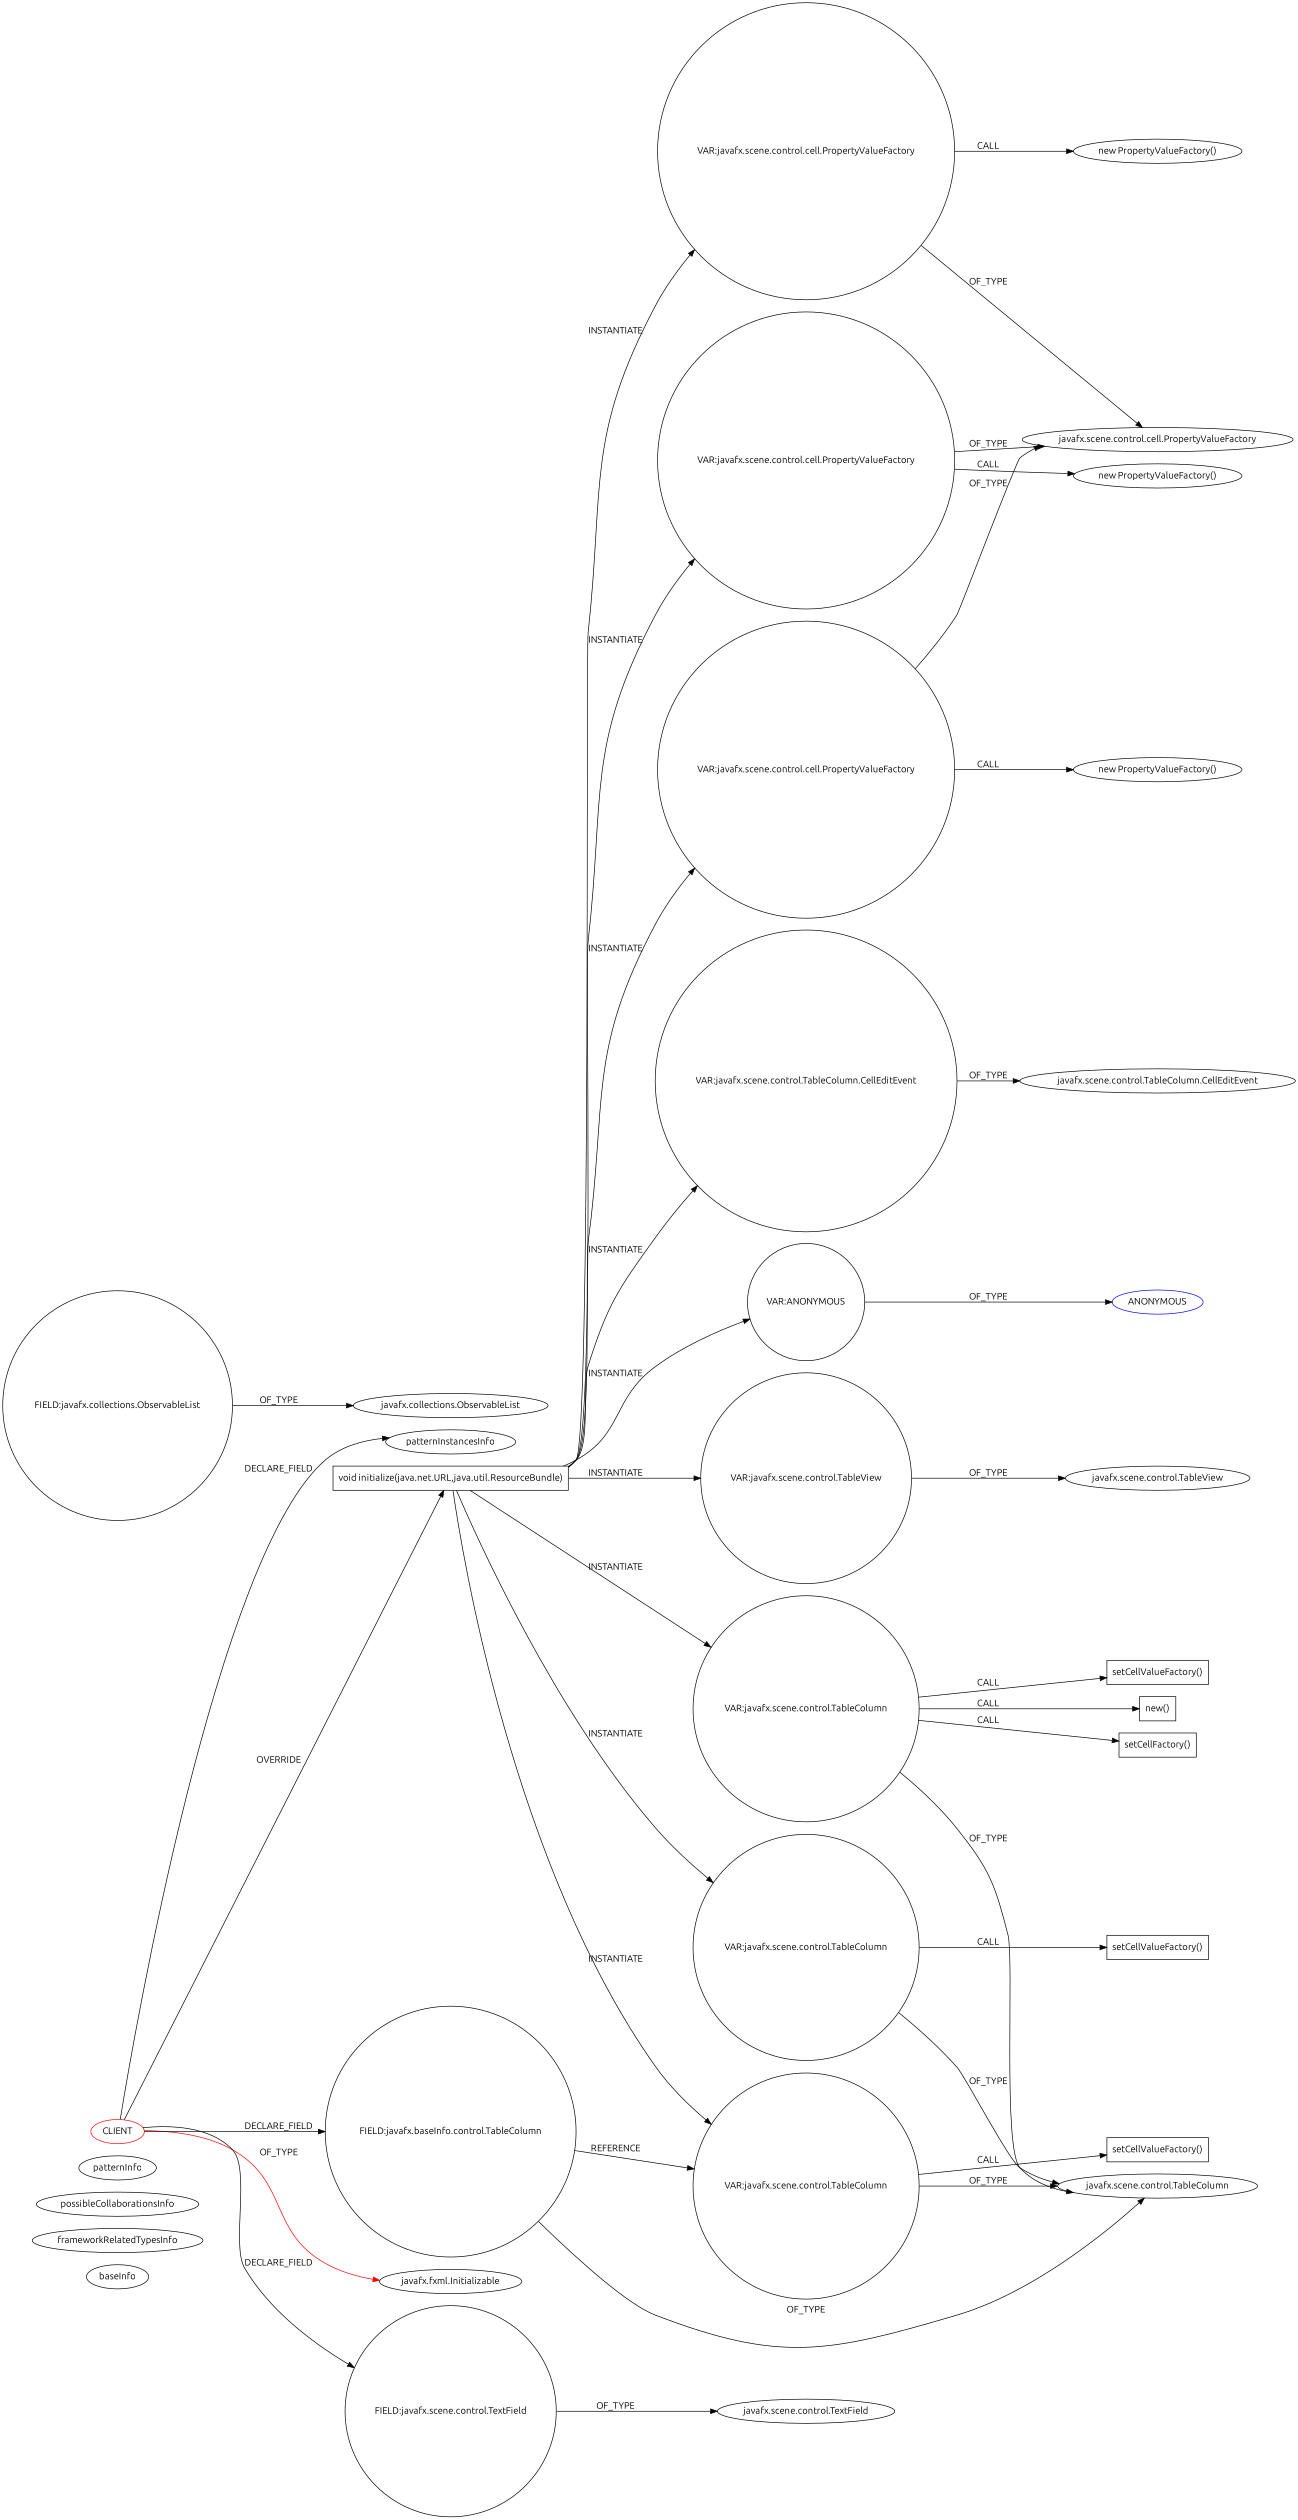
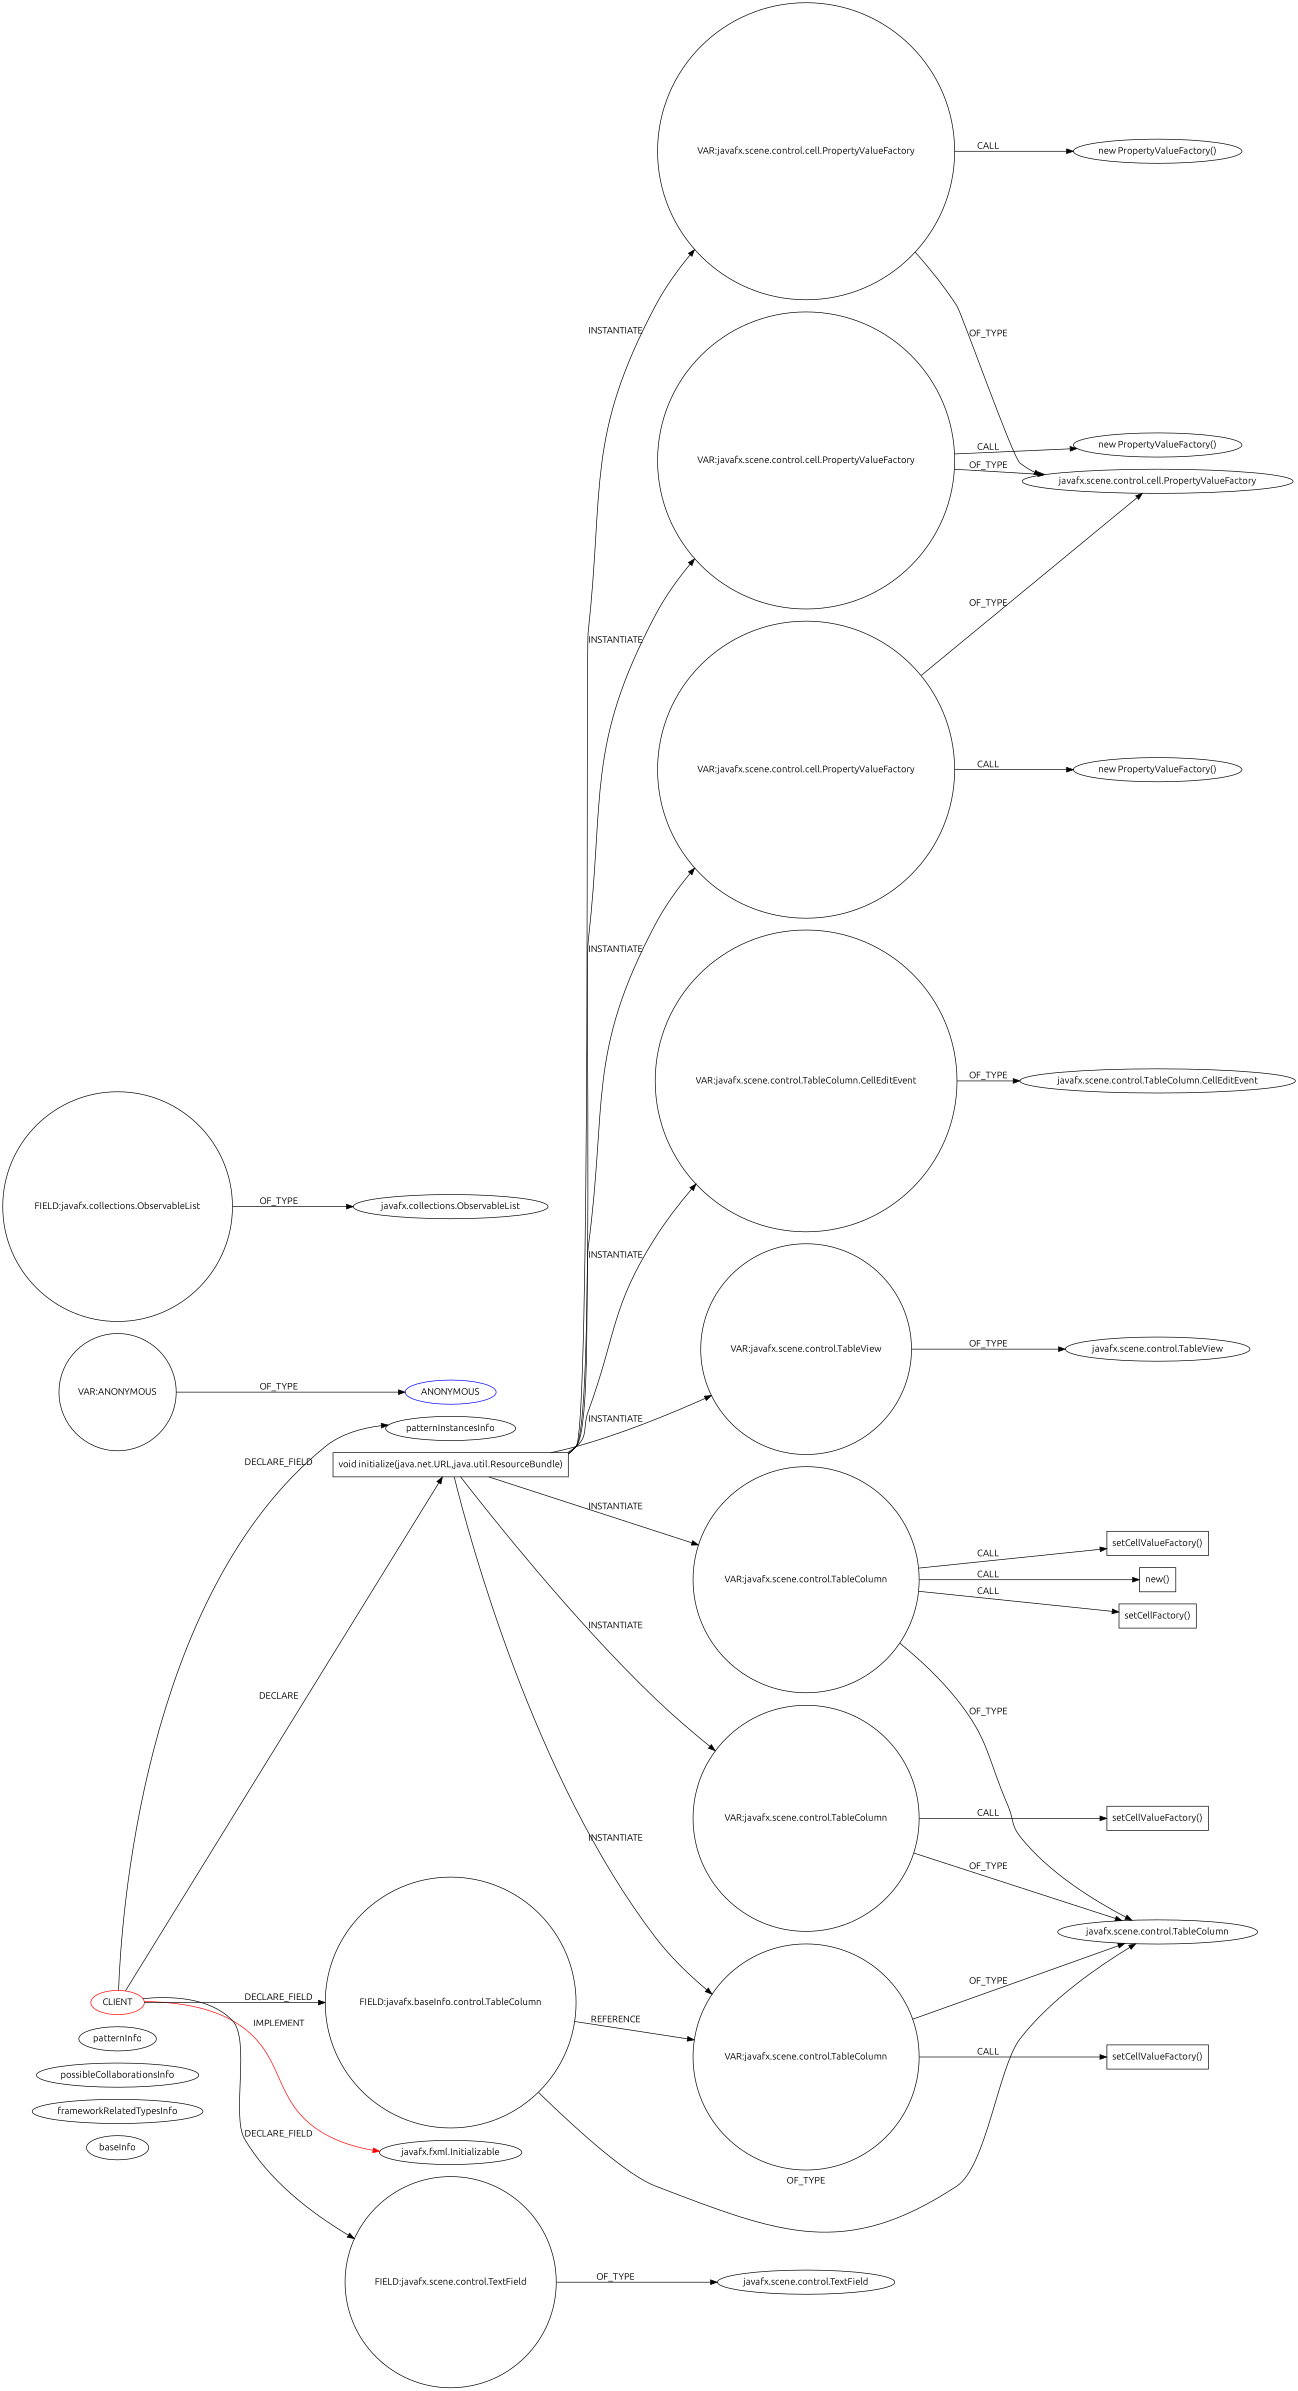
(641, 1379) -> none
(279, 1760) -> (279, 1696)
(279, 2153) -> (279, 2024)
